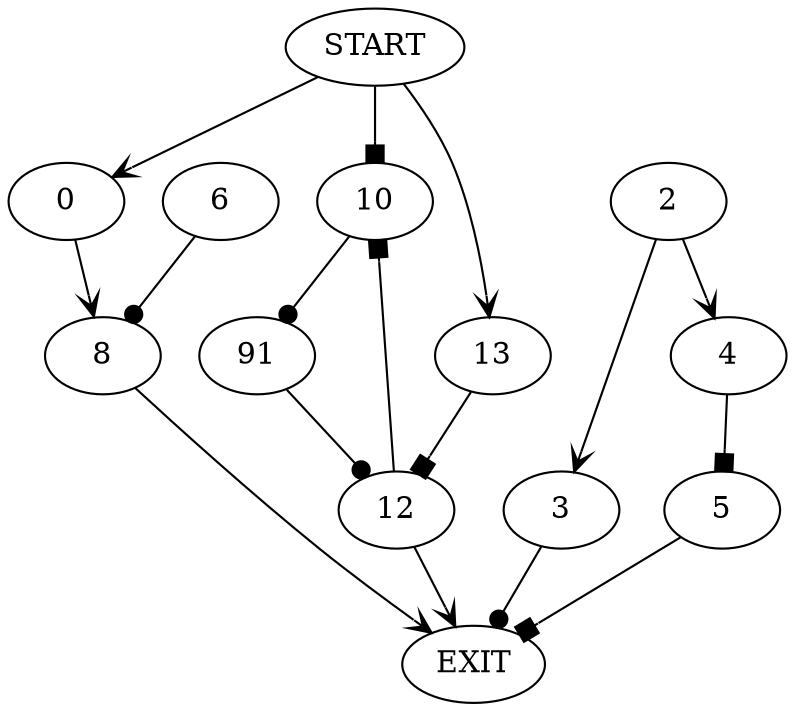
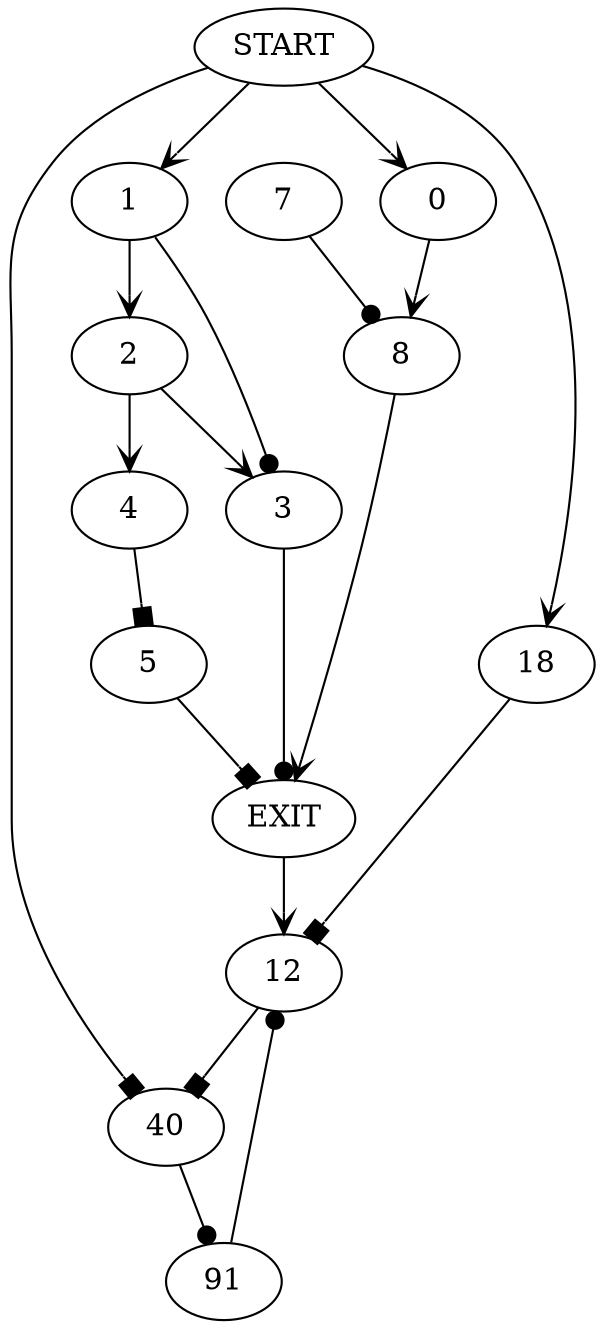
none -> (130, 201)
(221, 201) -> (284, 201)
(375, 201) -> (166, 1127)
(493, 356) -> (537, 664)
(430, 577) -> (284, 885)
